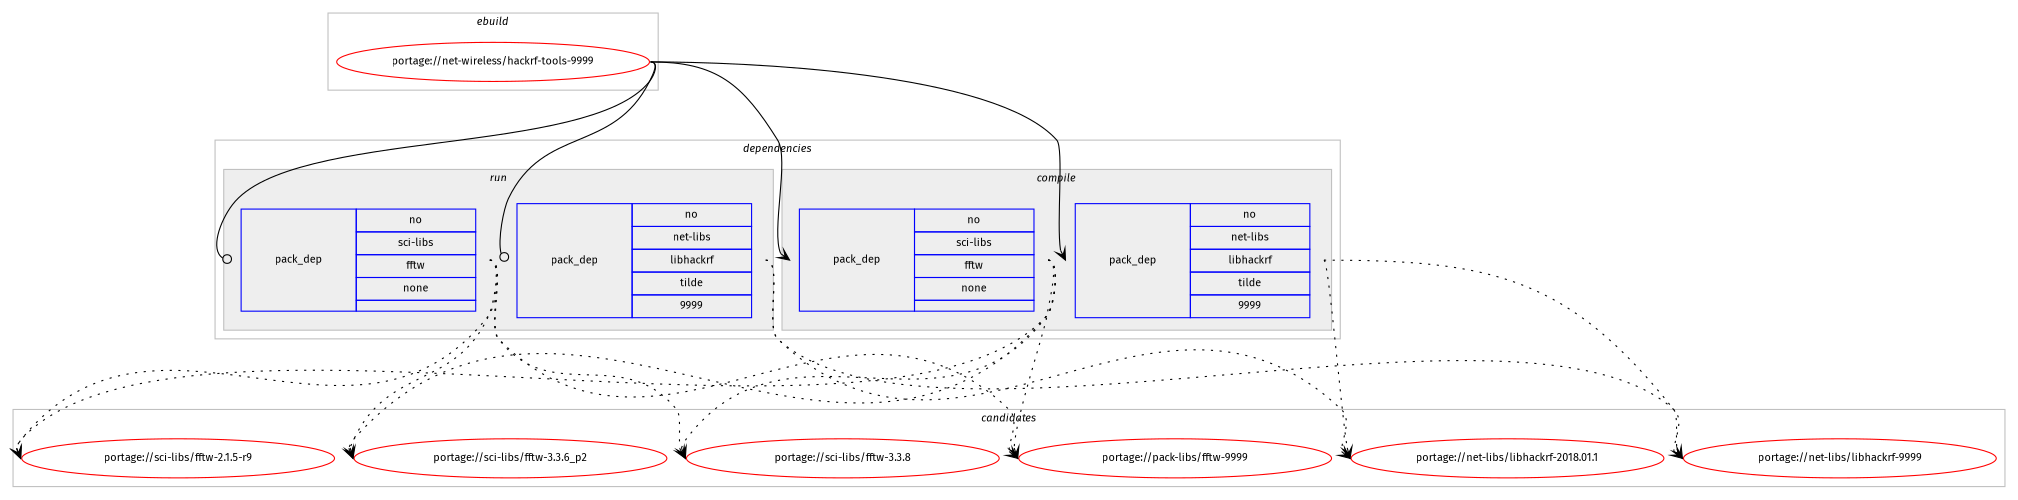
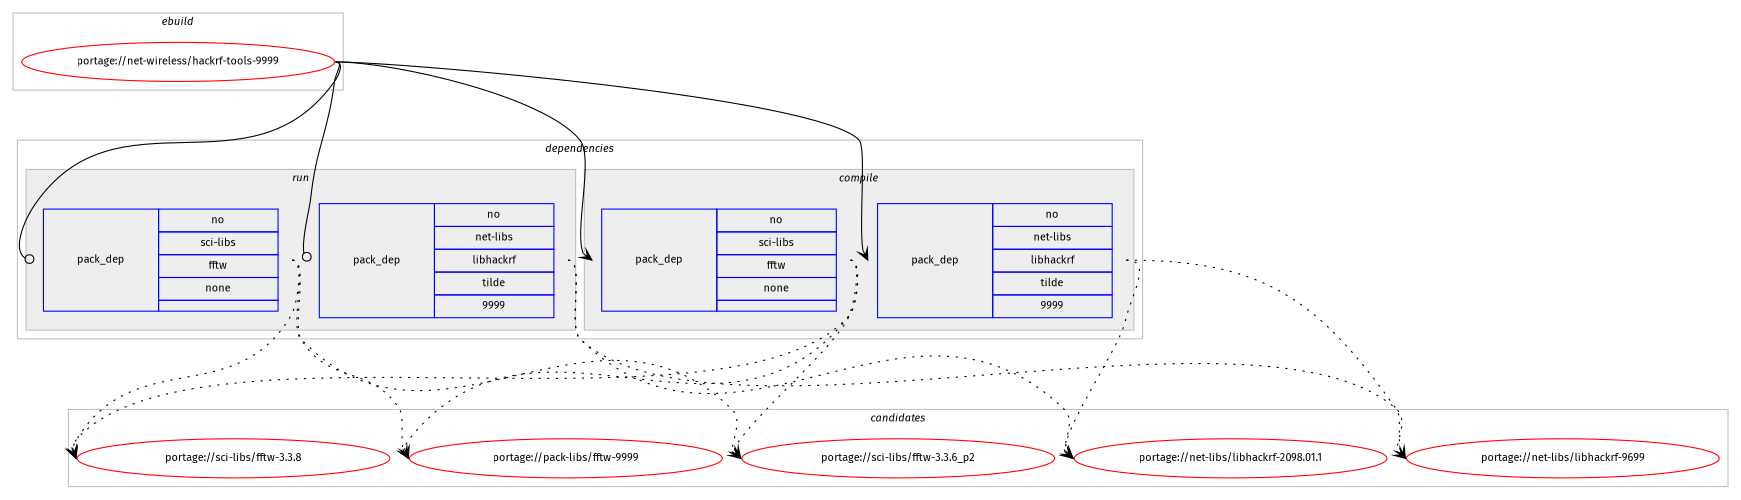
(178, 458) -> none
(1508, 458) -> (1231, 458)
(1840, 458) -> (1563, 458)
